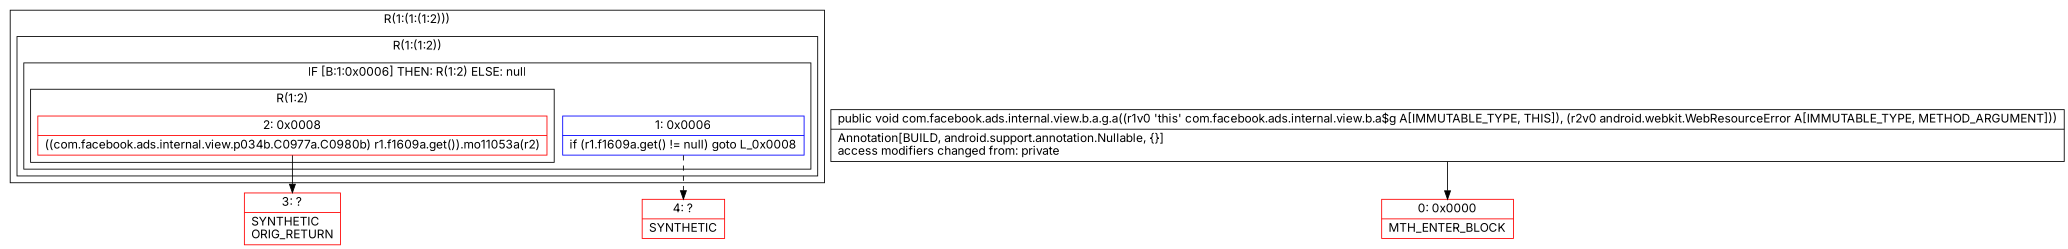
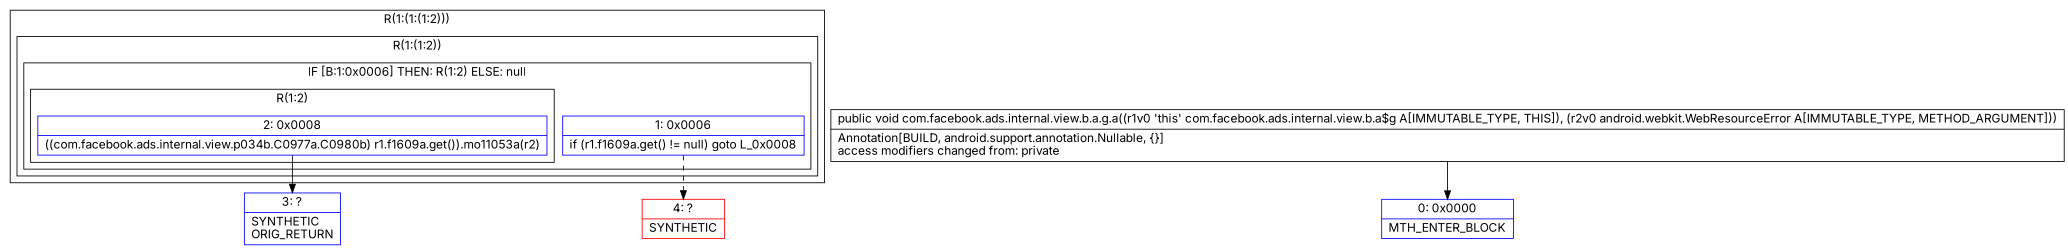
(292, 136) -> (292, 136)
(292, 219) -> (292, 219)
(1448, 219) -> (1448, 219)
